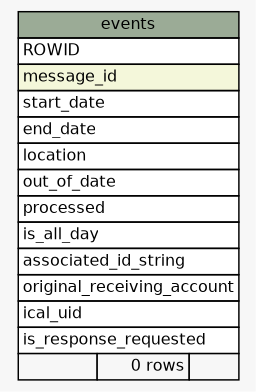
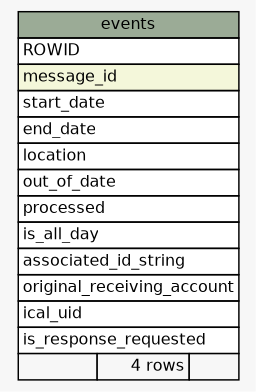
(158, 366) -> (158, 366)
